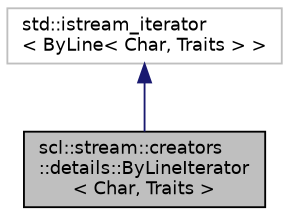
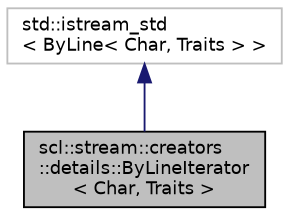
(145, 36) -> (145, 36)
